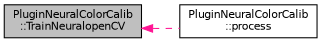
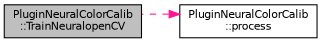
(166, 28) -> (155, 14)
